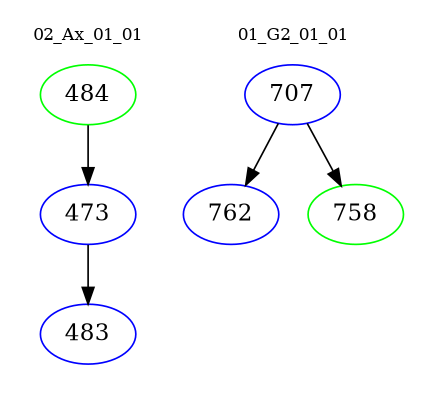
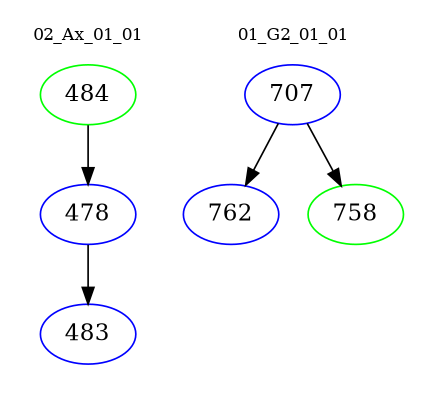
(88, 214) -> (88, 214)
